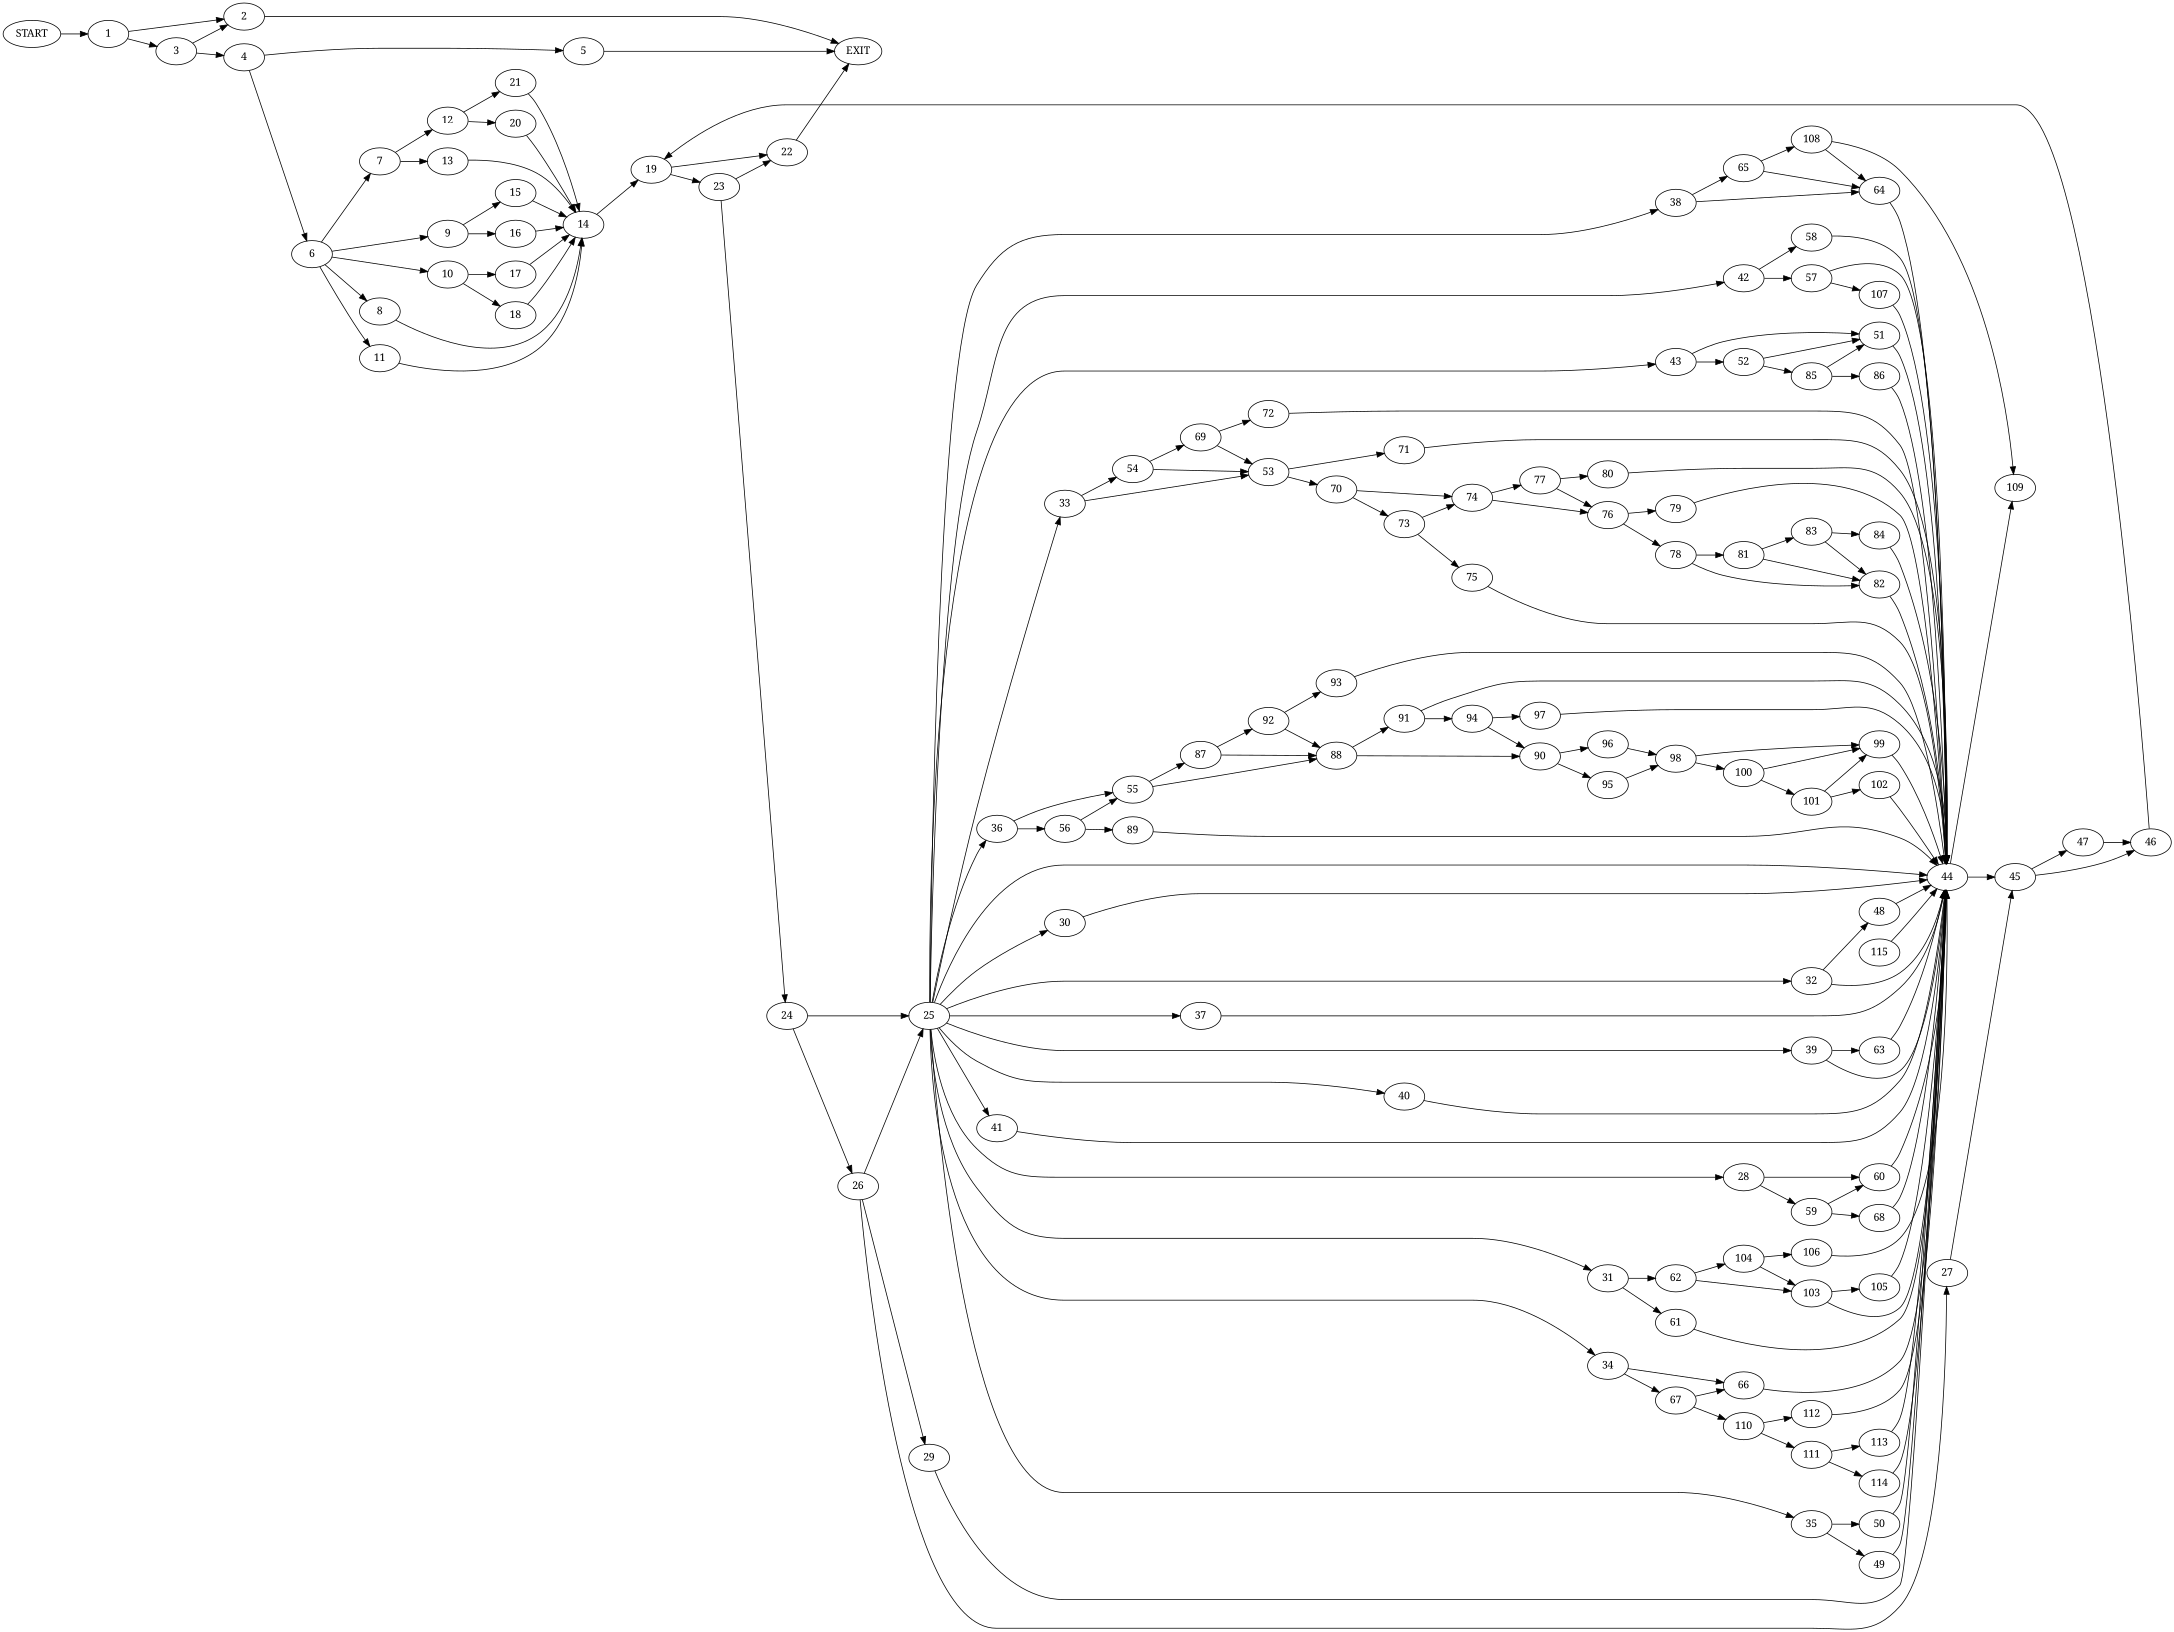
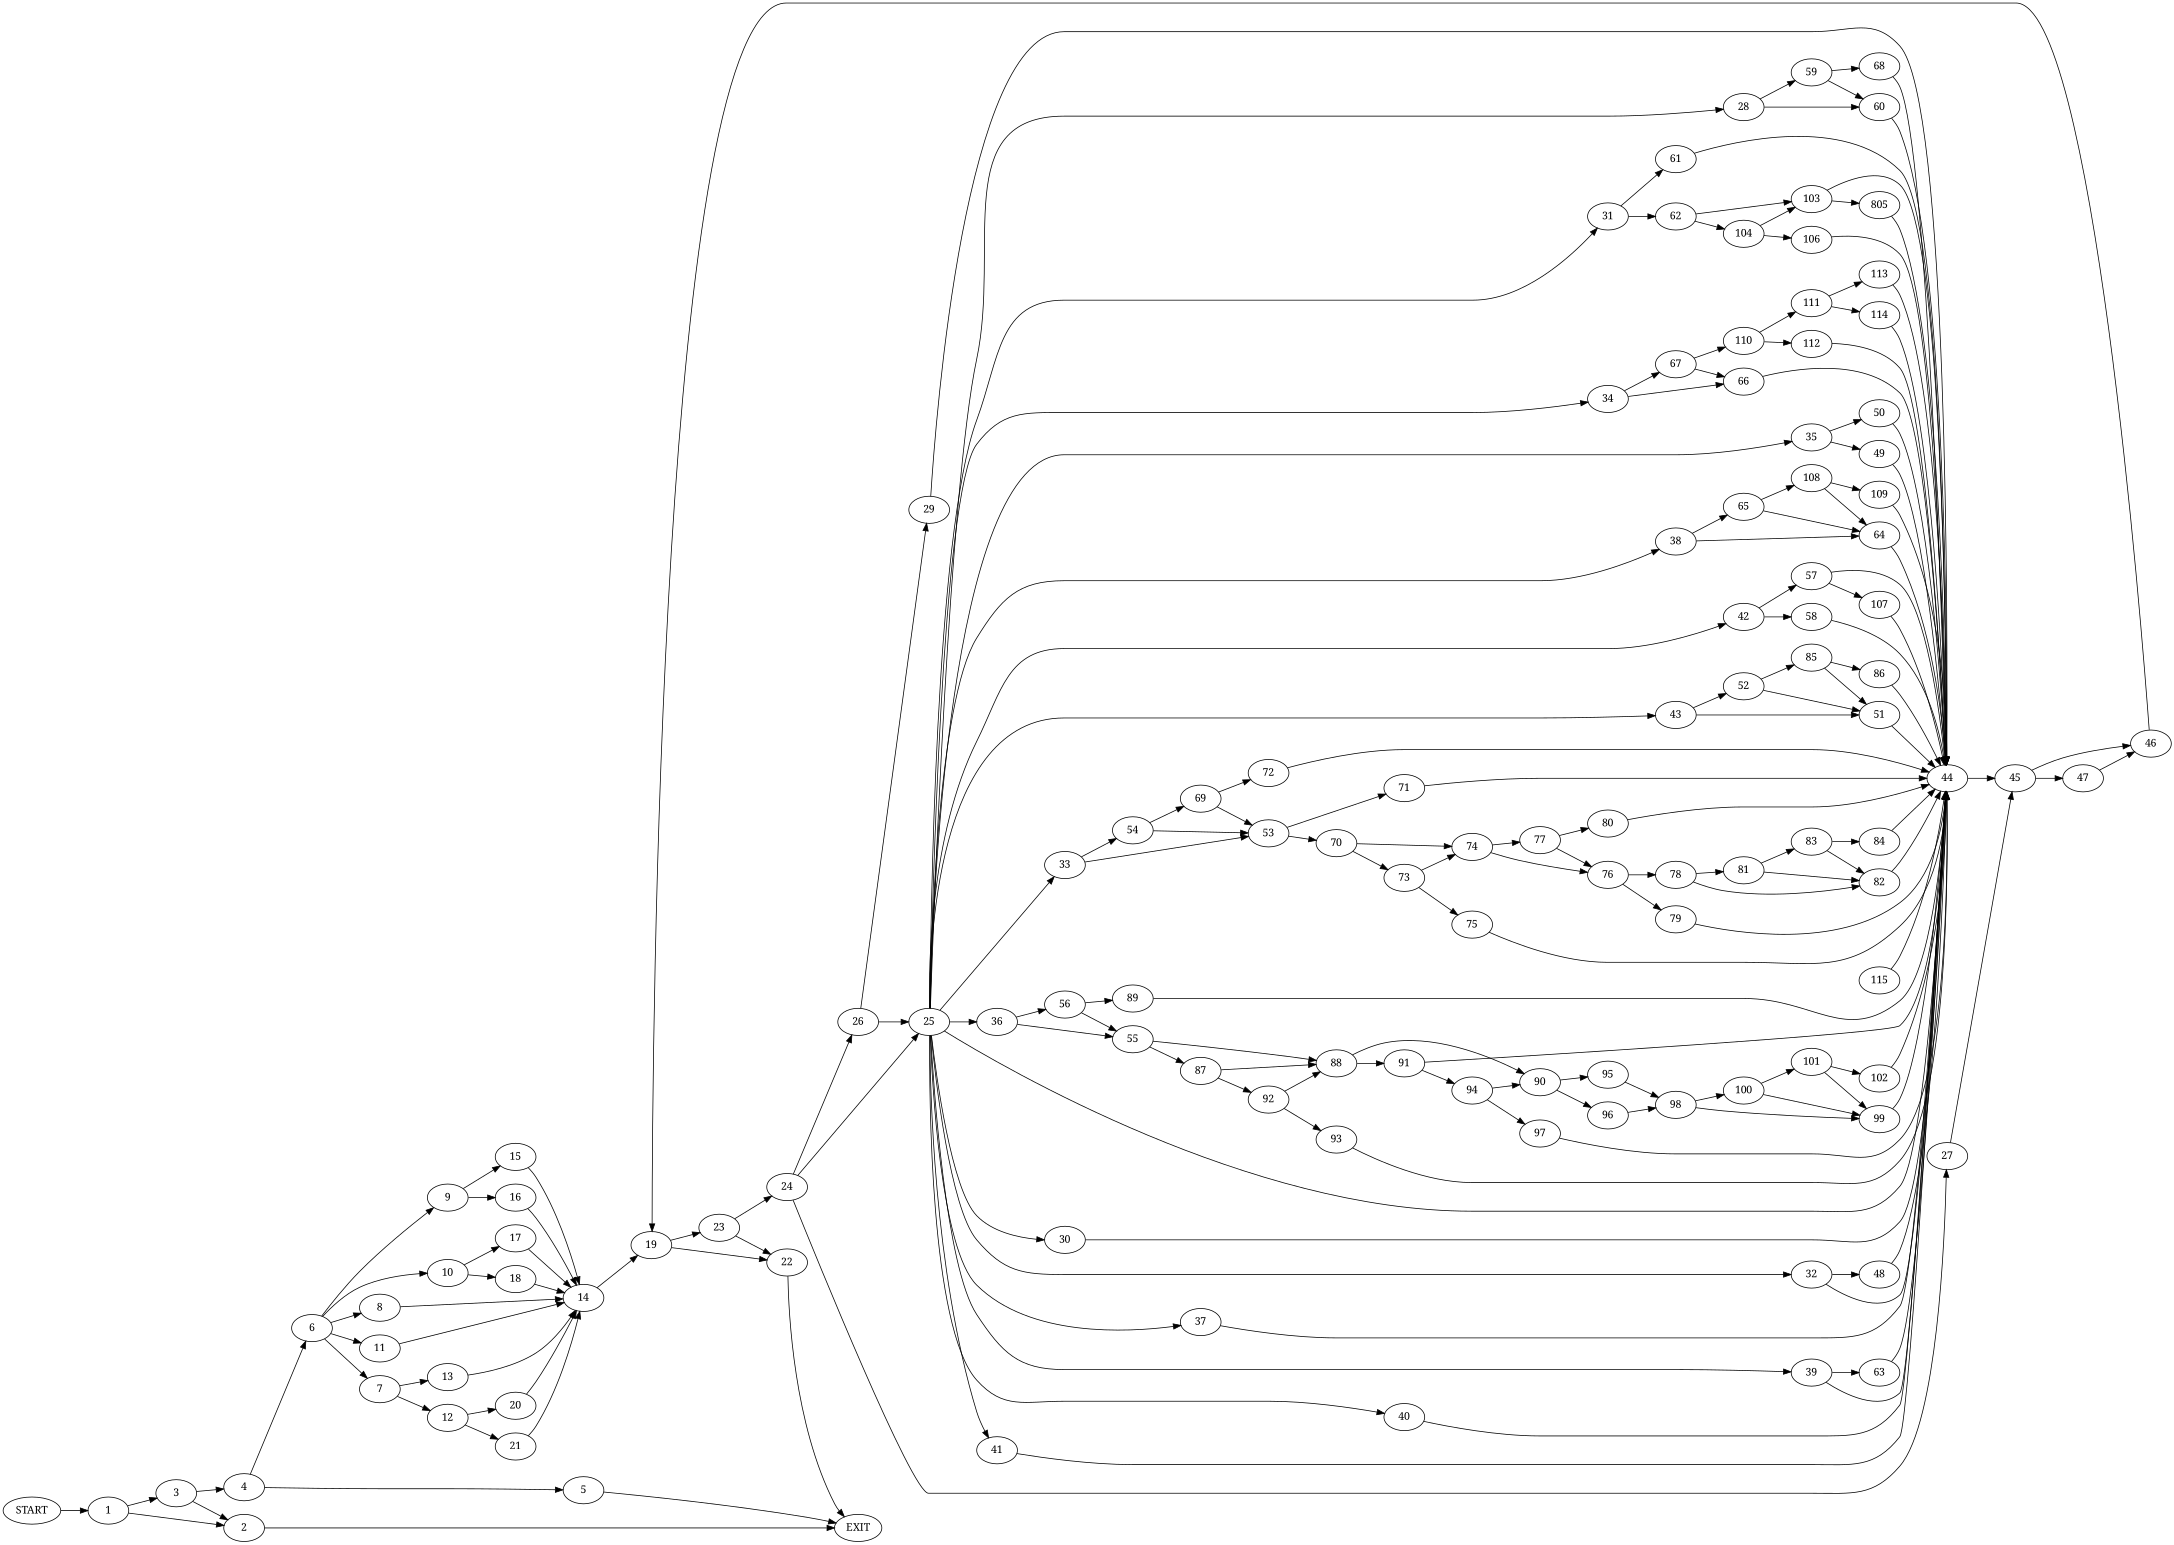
(1981, 686) -> (1935, 627)
(1879, 1287) -> (1879, 205)
(1378, 1628) -> (1404, 1493)
